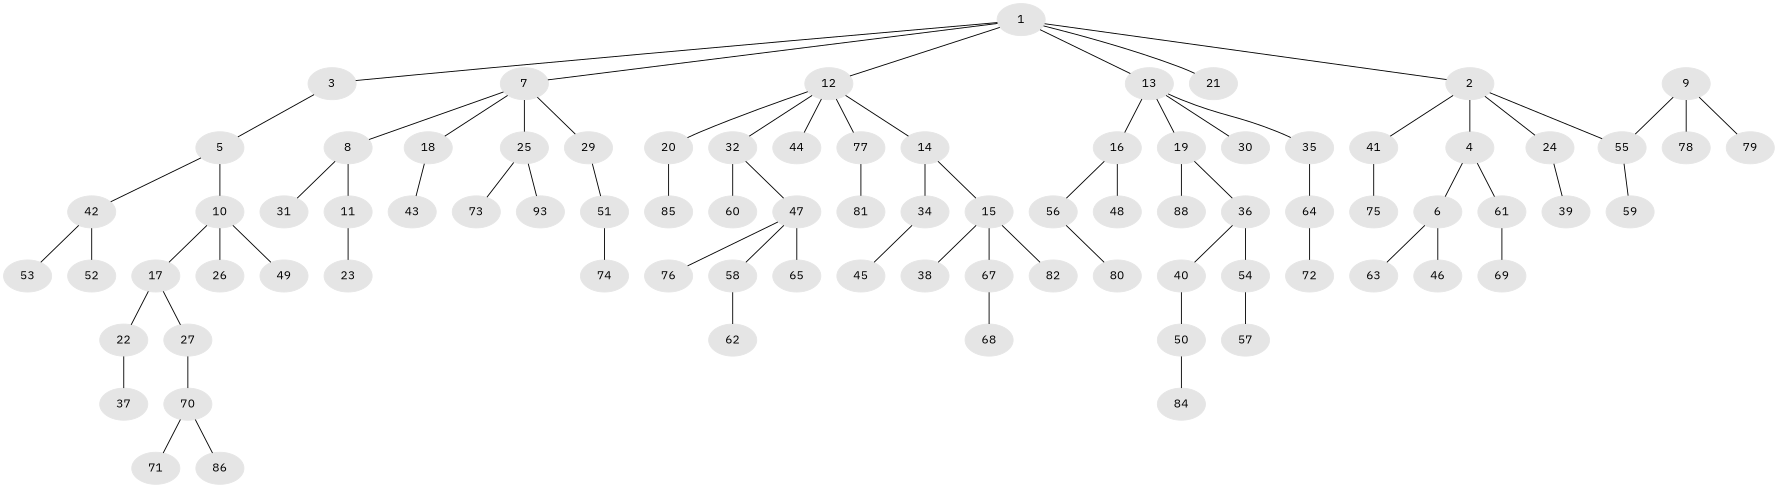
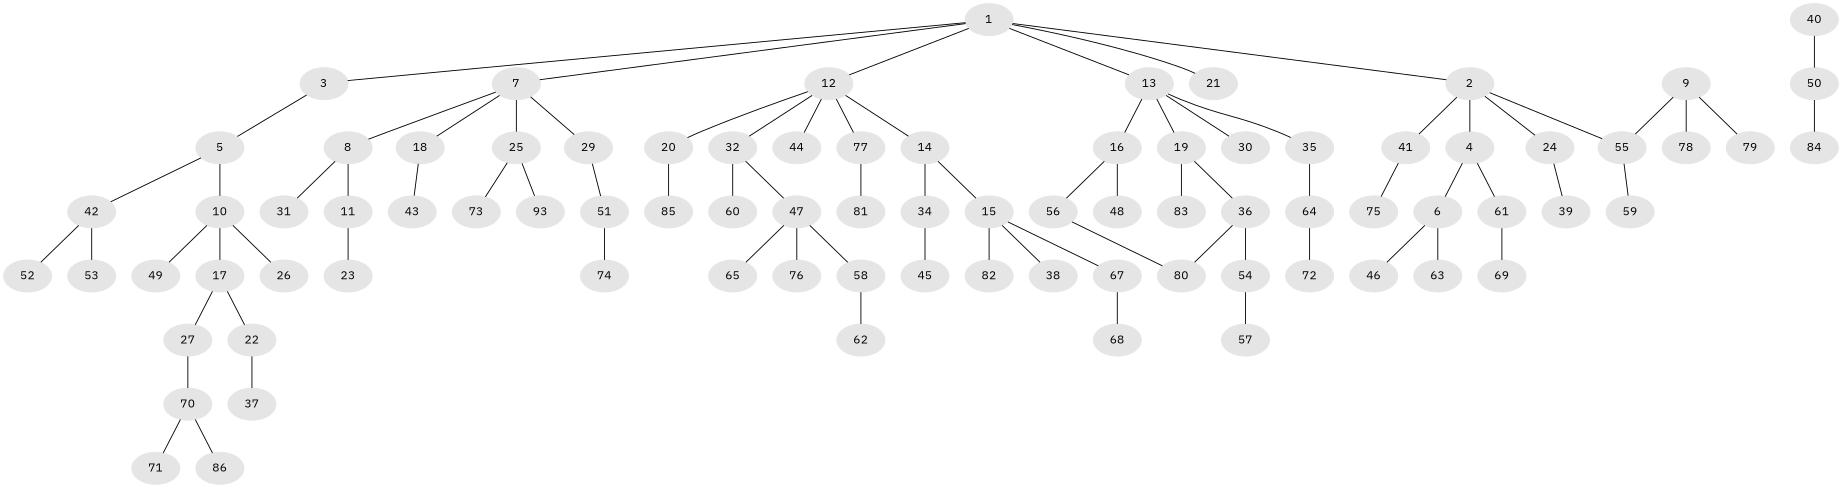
(1181, 212) -> (1181, 212)
(1214, 244) -> (1214, 244)
